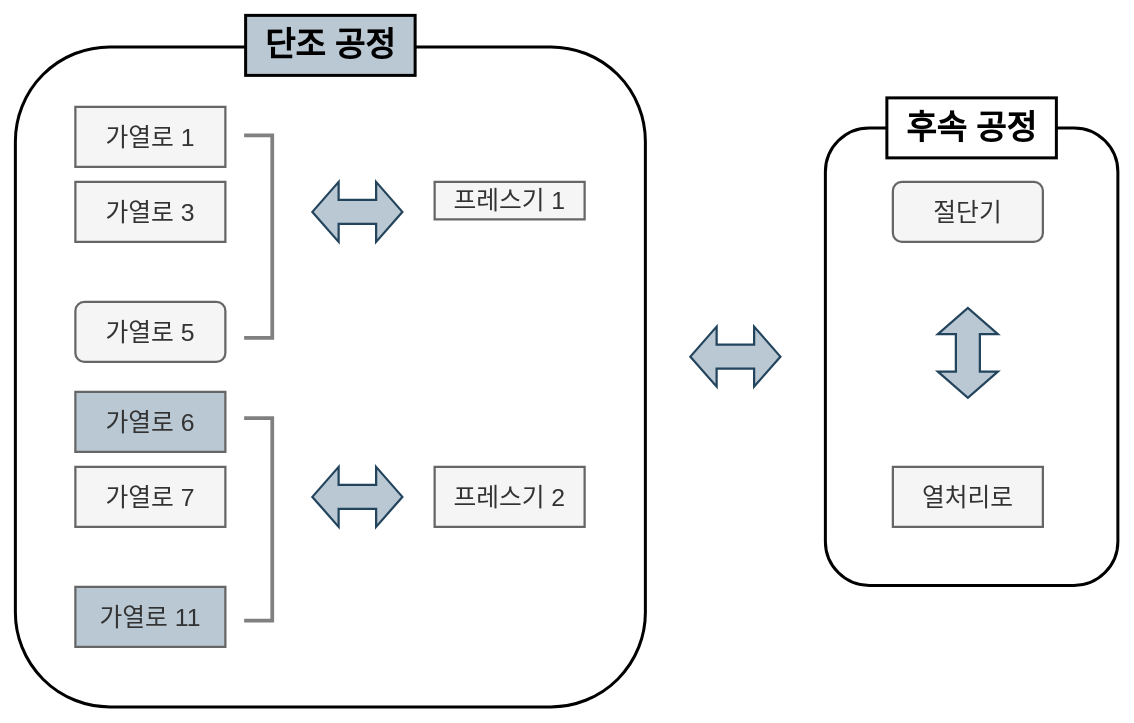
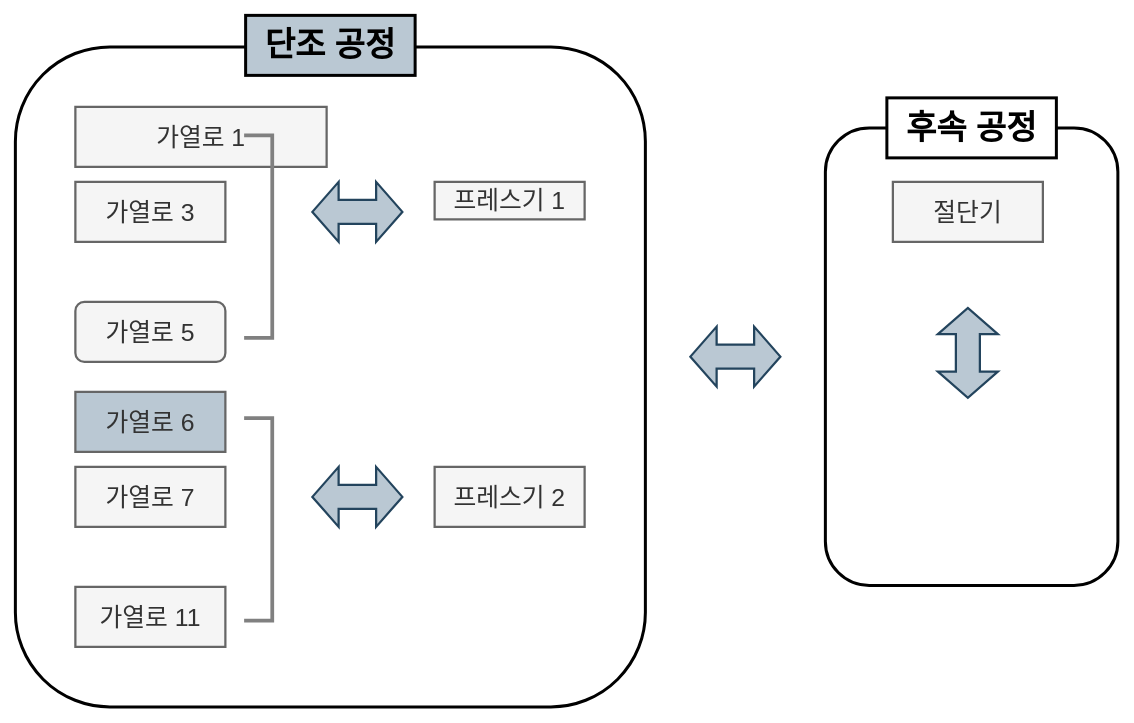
(150, 137) -> (201, 137)
(968, 212) -> (968, 212)
(968, 497) -> none
(150, 617) -> (150, 617)
